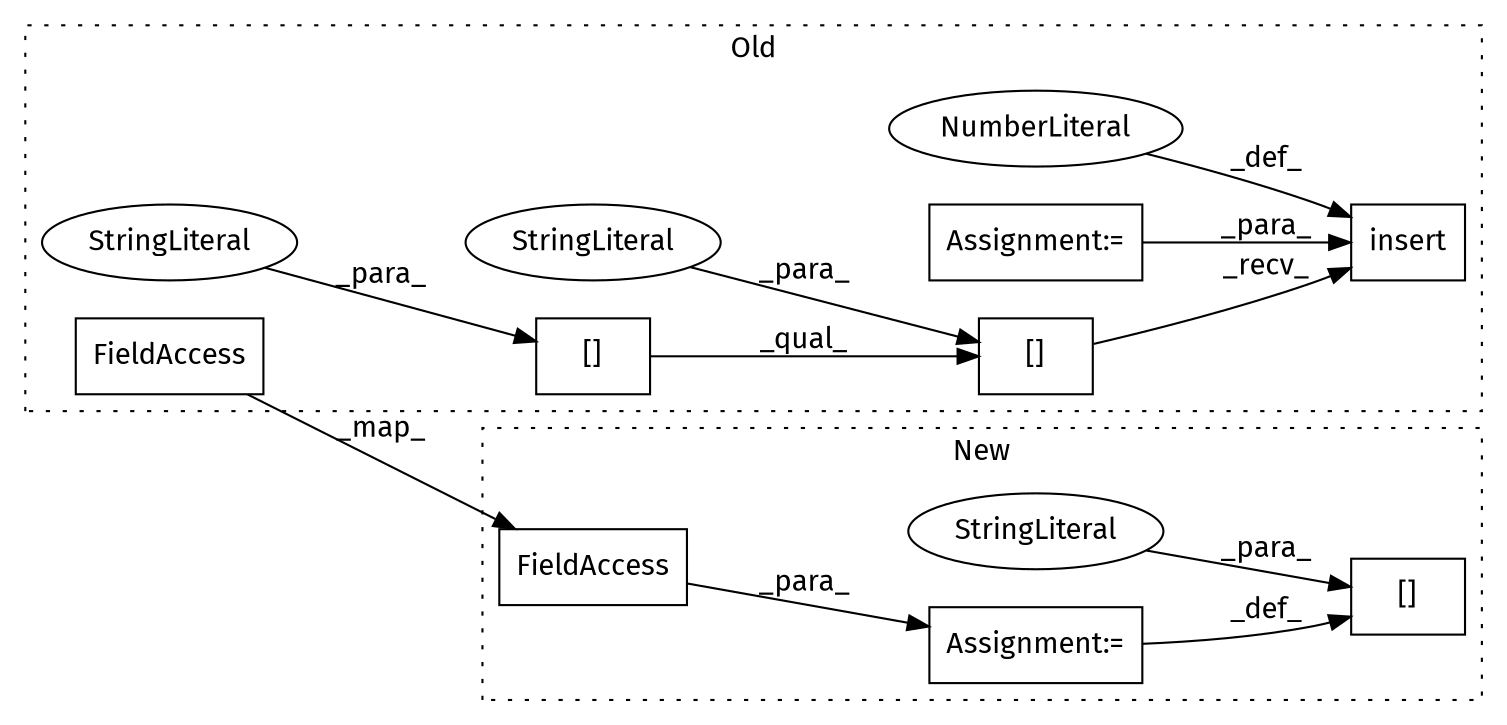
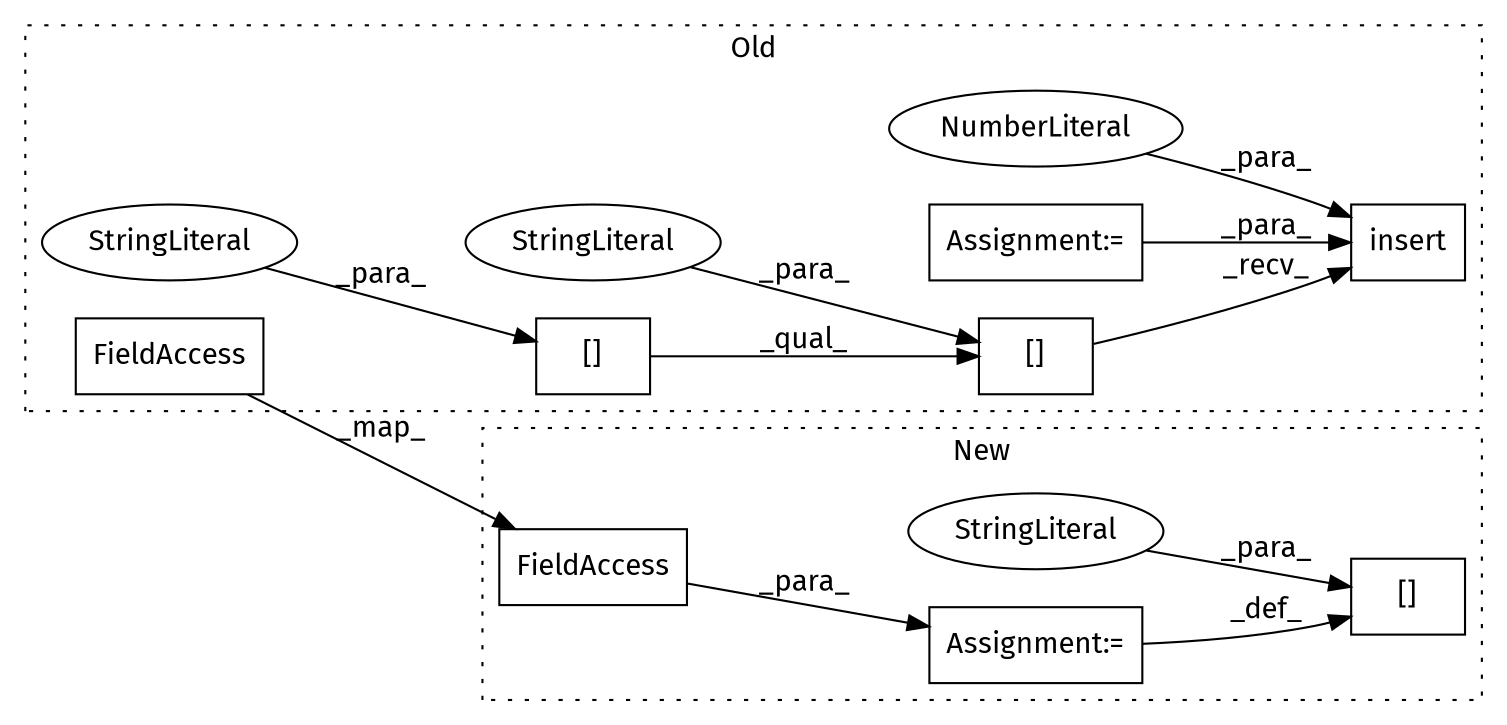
(1267, 159) -> (1267, 159)
